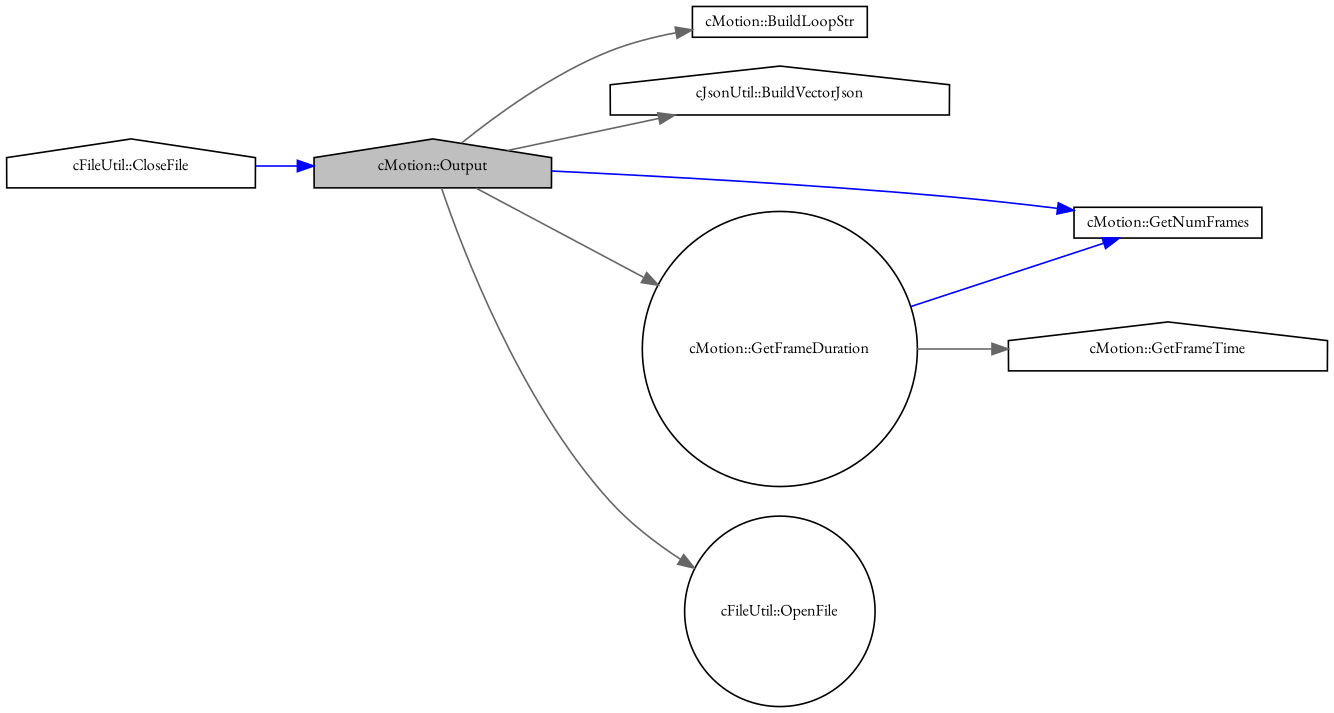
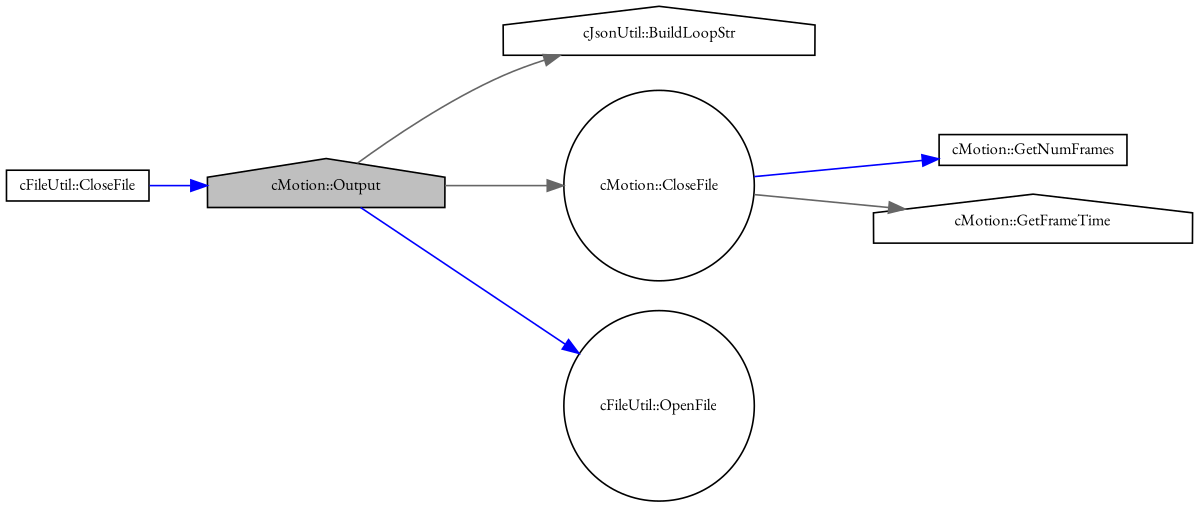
(780, 22) -> none
(780, 93) -> (659, 33)
(131, 166) -> (78, 186)
(805, 185) -> none
(780, 349) -> (659, 186)
(533, 393) -> (463, 276)
